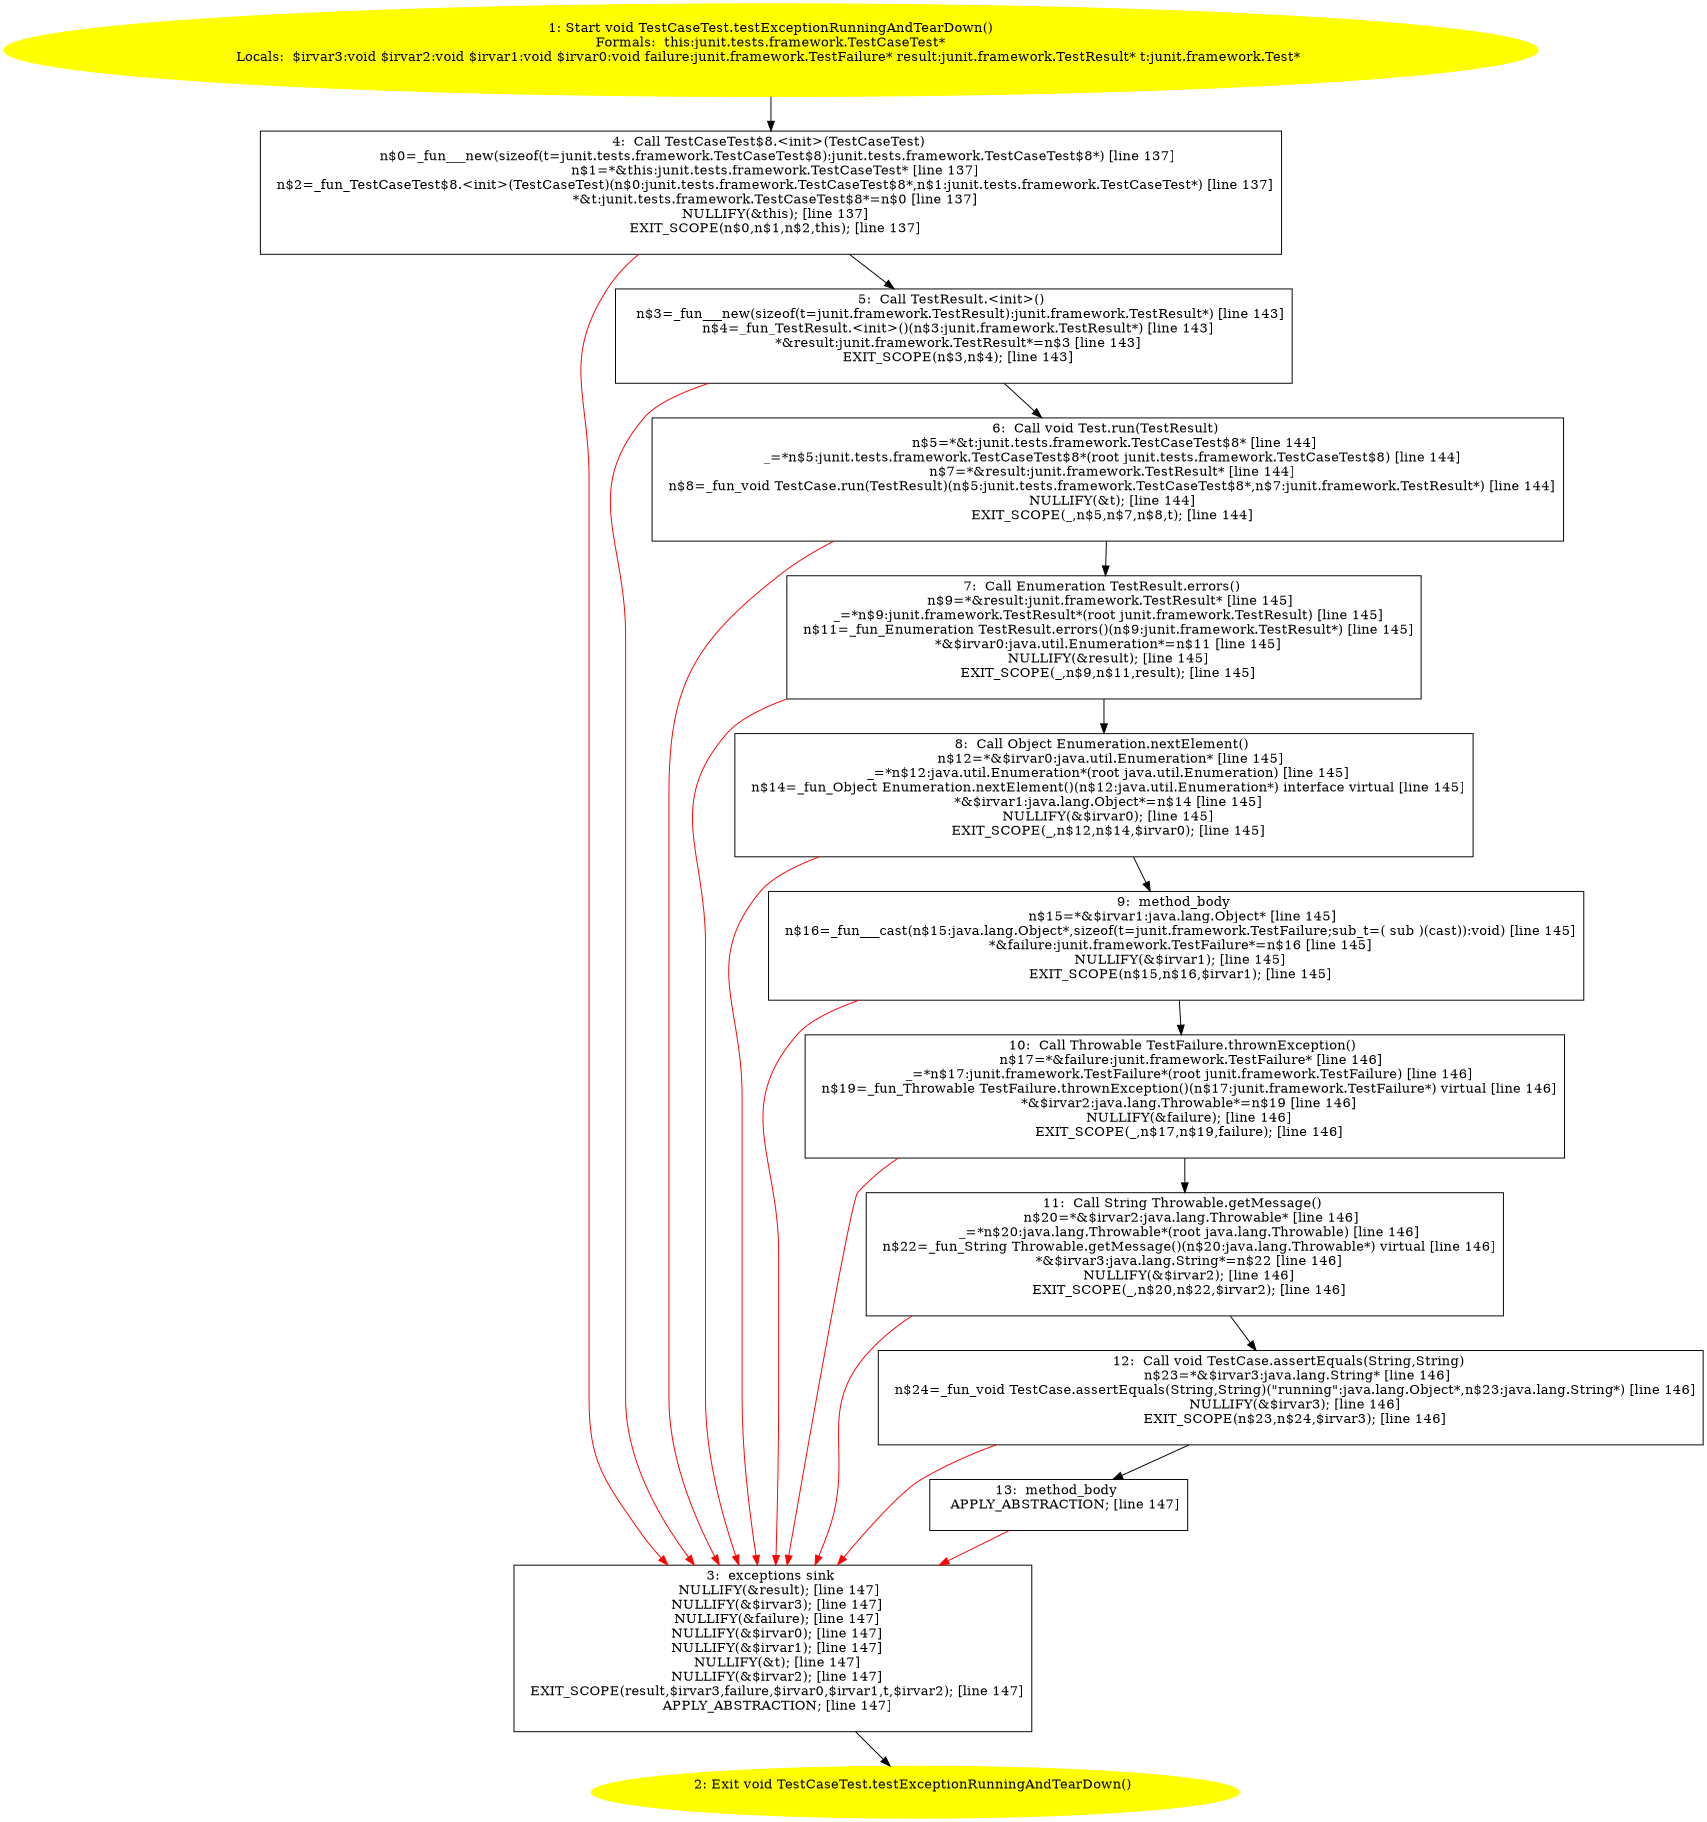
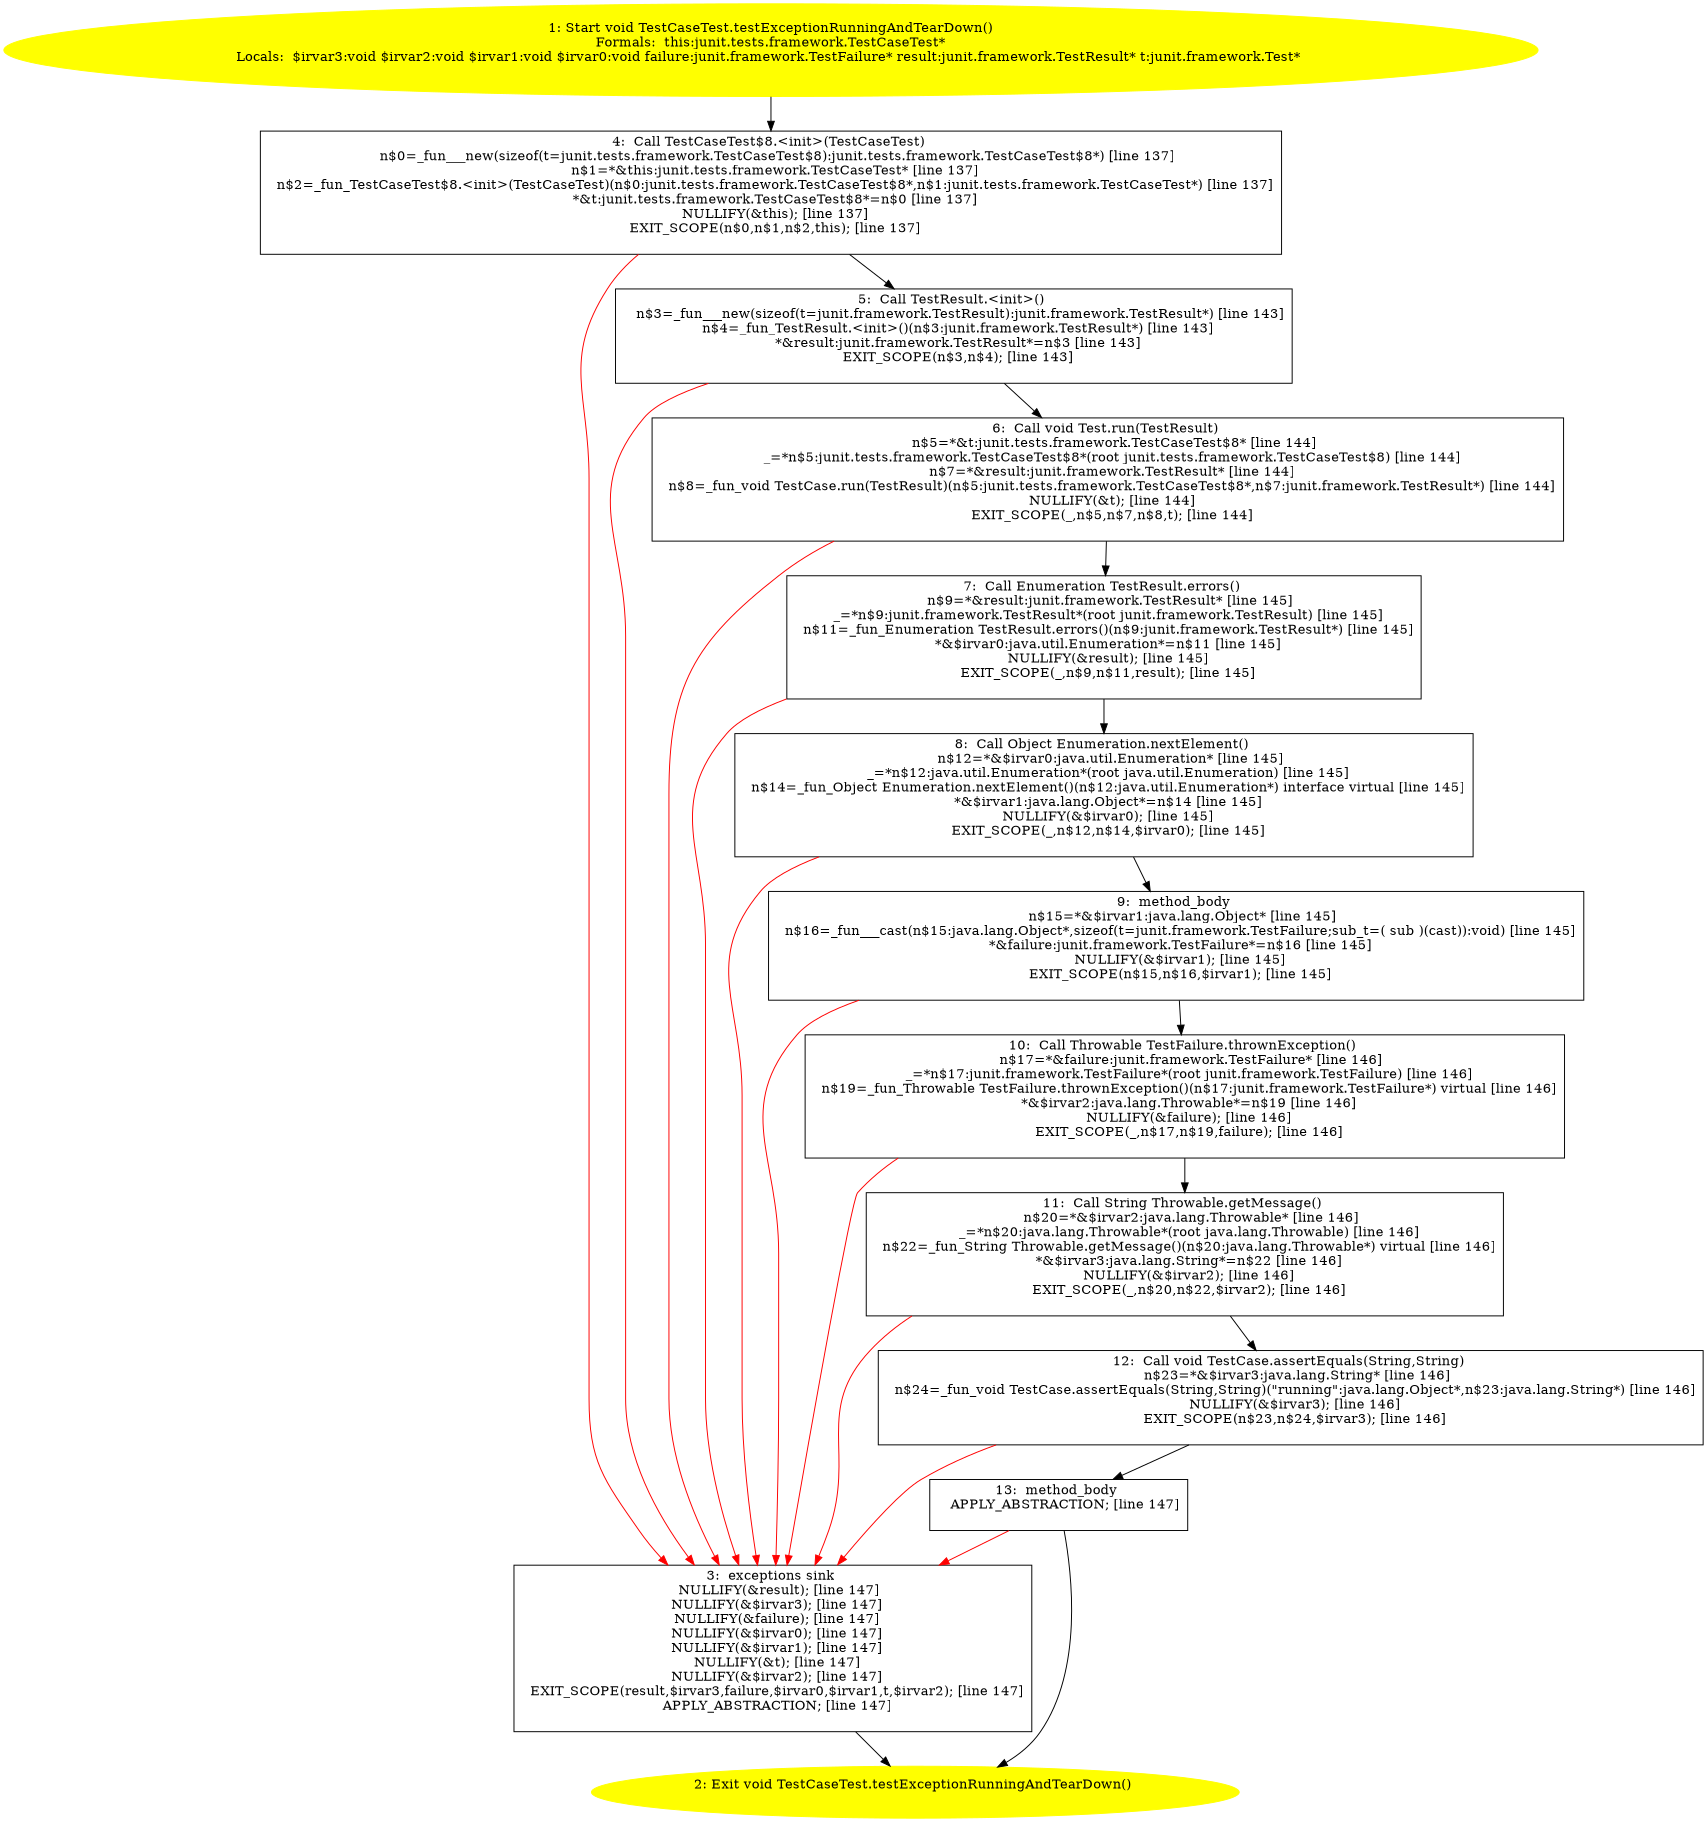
none -> (1068, 1657)
